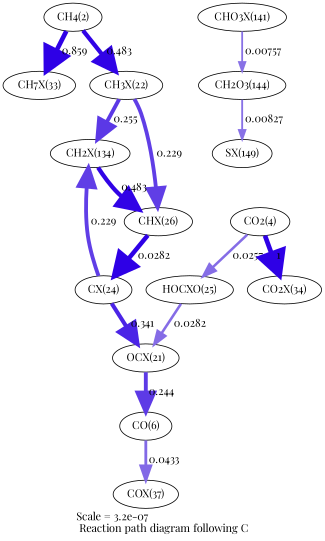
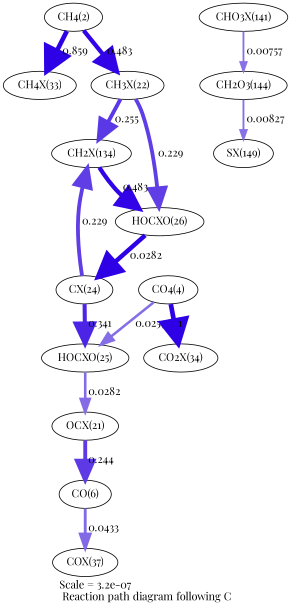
(39, 85) -> (40, 85)
(158, 222) -> (160, 222)
(260, 222) -> (168, 290)
(119, 315) -> (85, 314)
